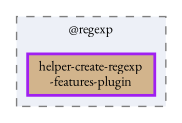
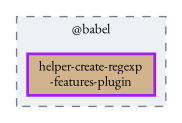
(91, 30) -> (91, 30)
